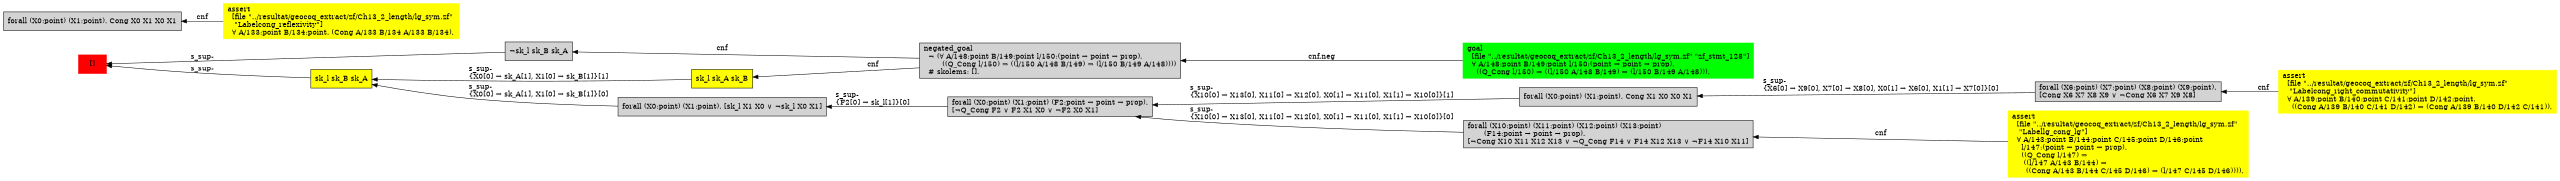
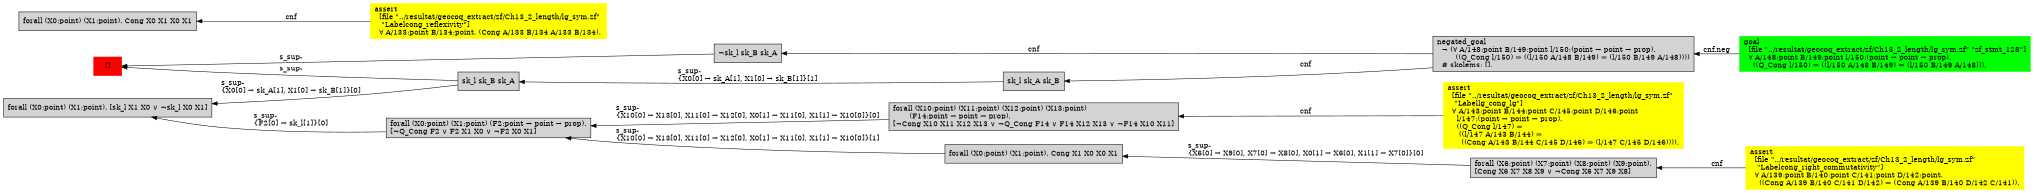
(341, 79) -> (489, 81)
(722, 79) -> (1034, 81)
(497, 101) -> (338, 97)
